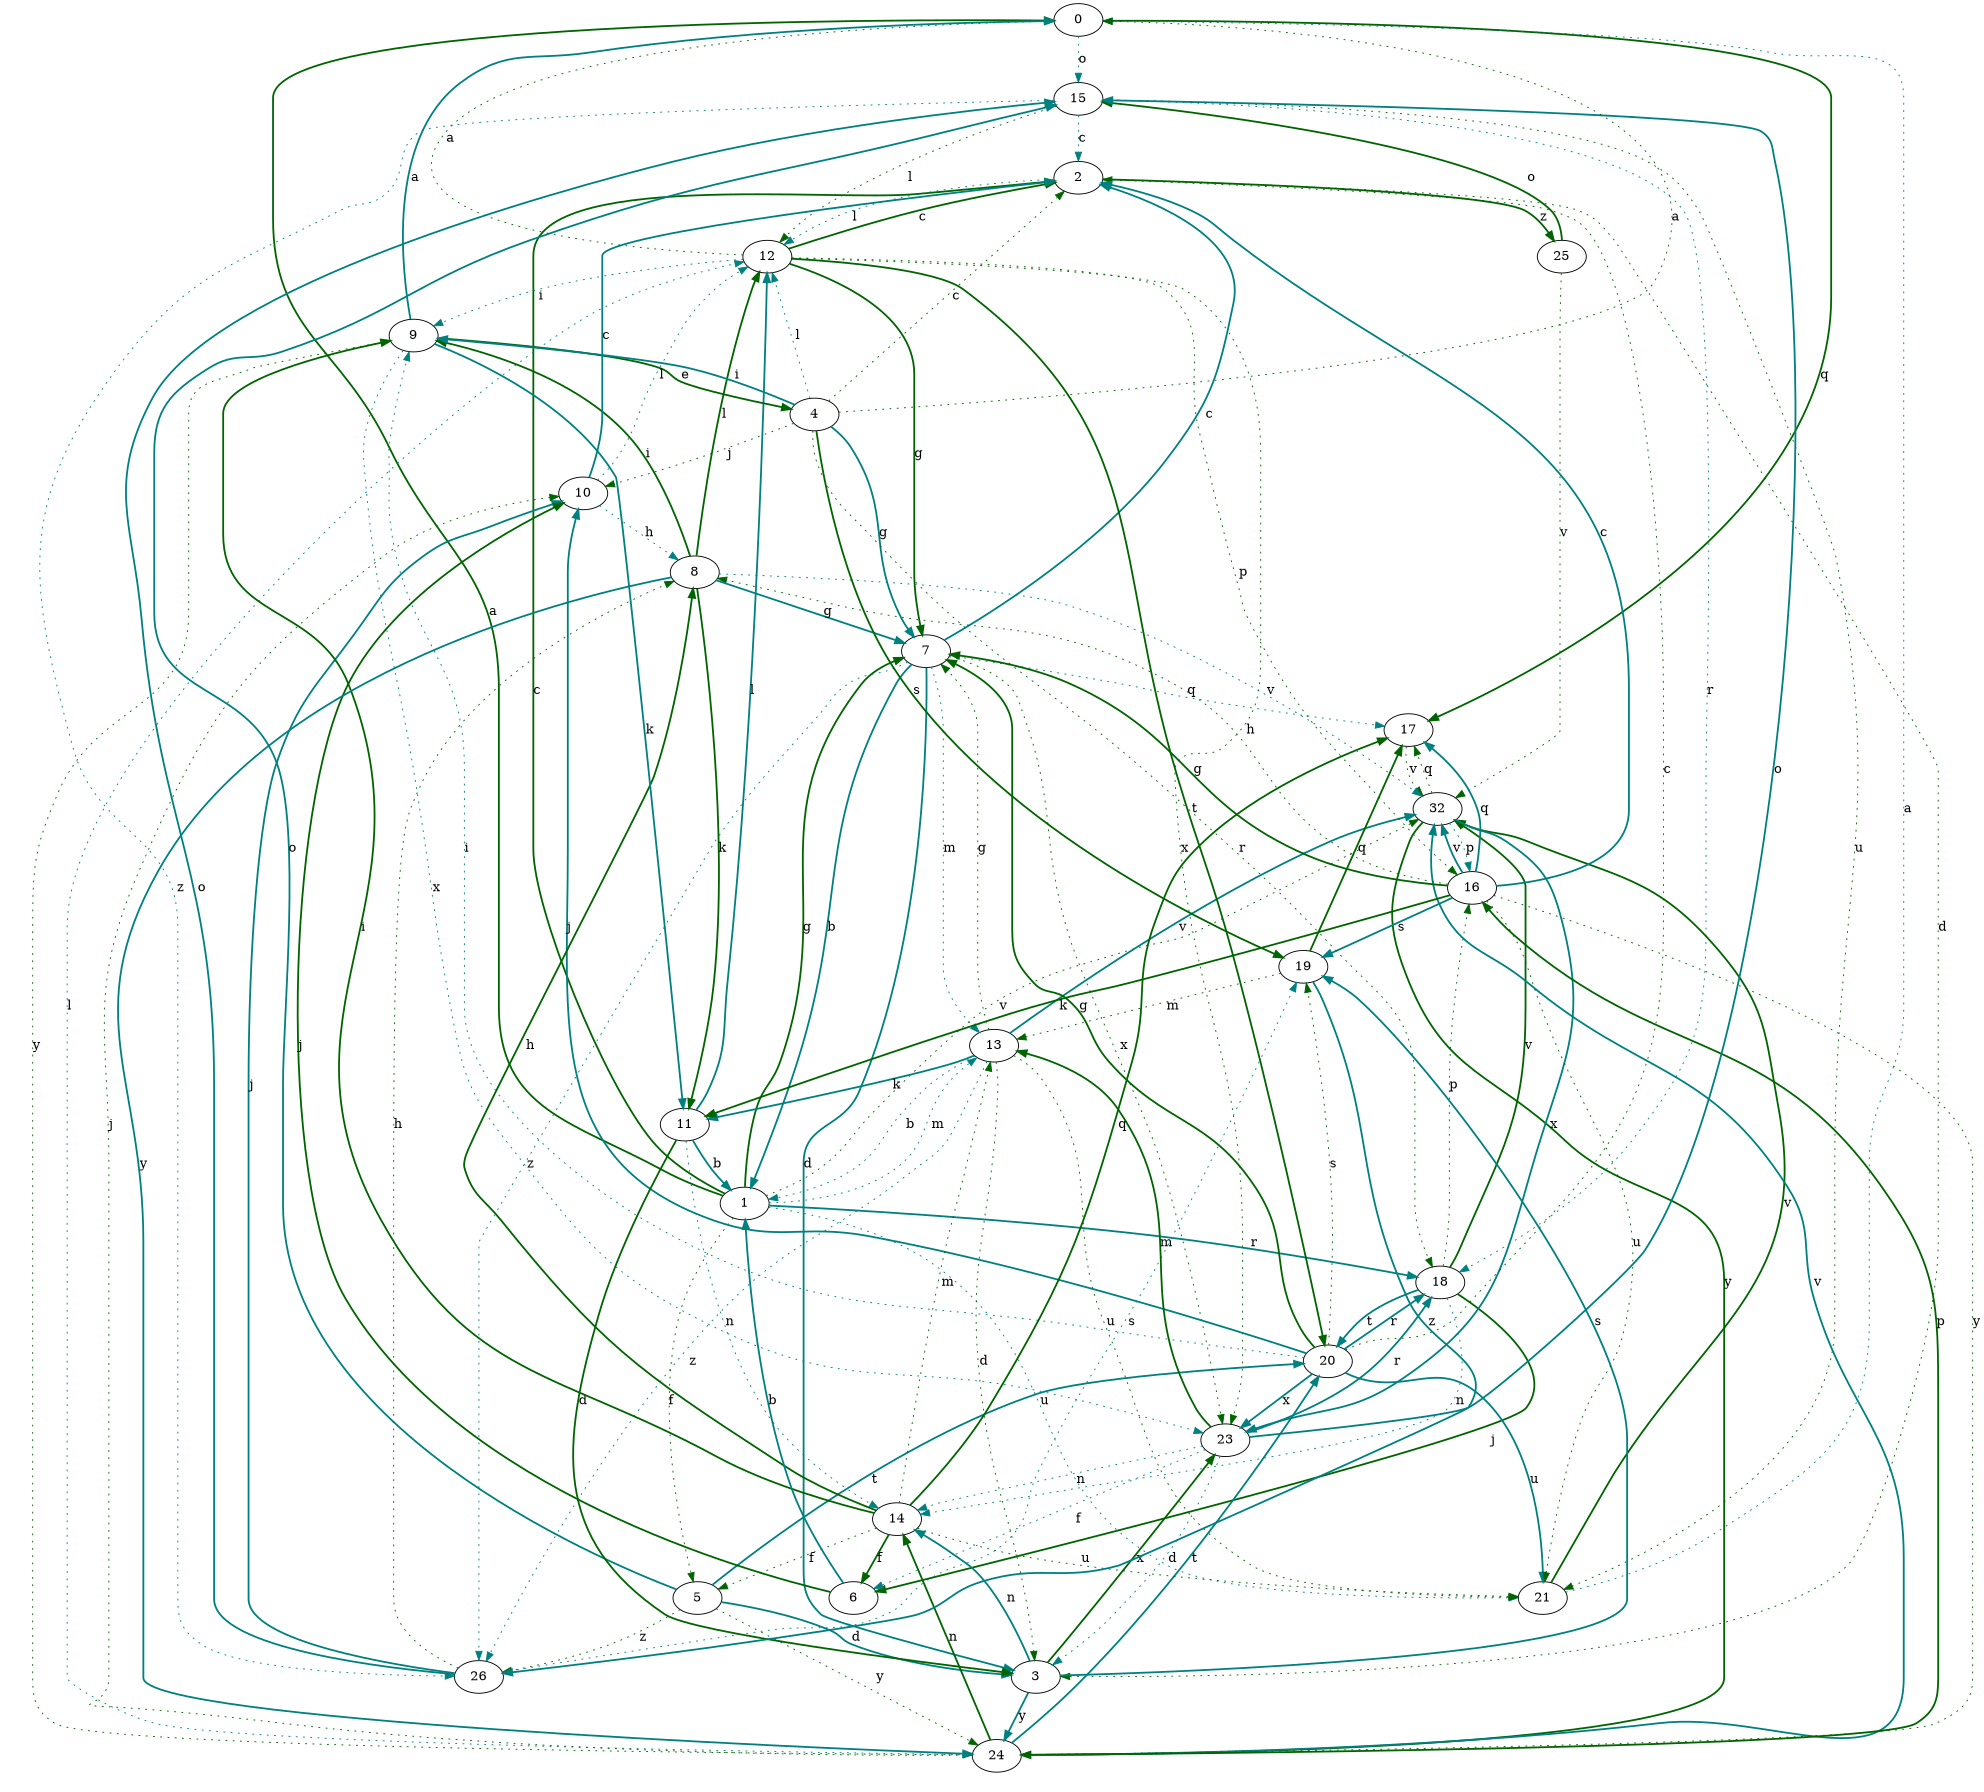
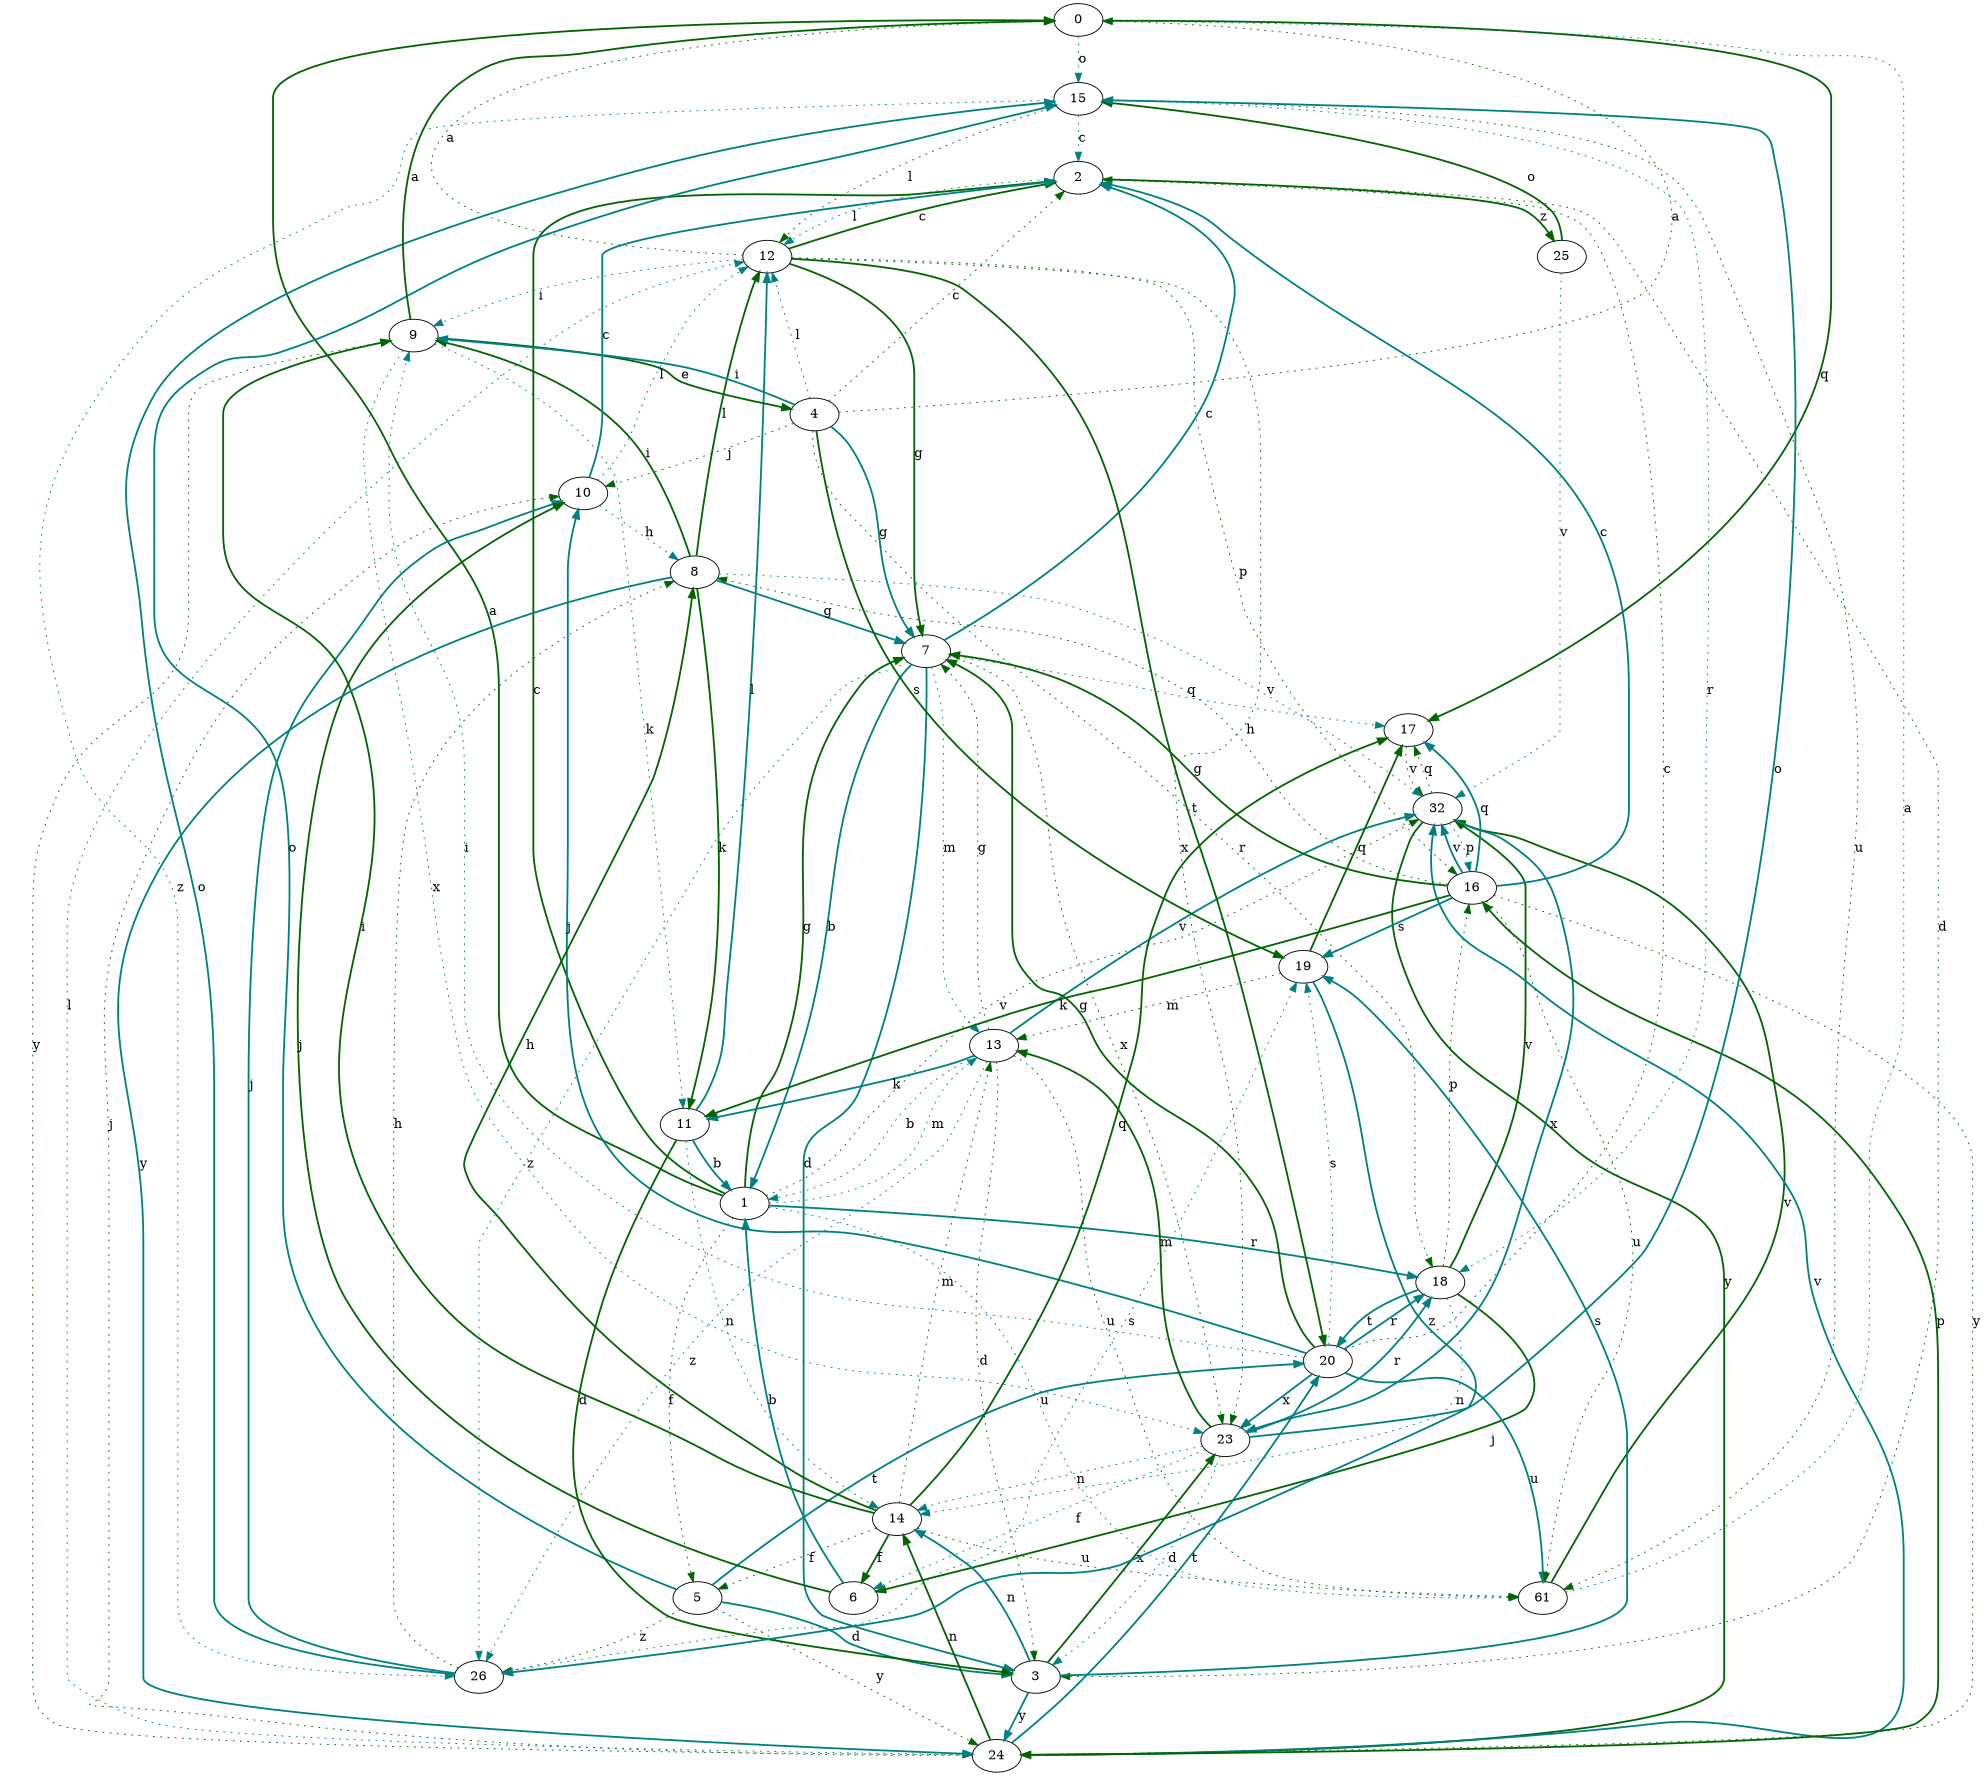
(623, 48) -> (623, 48)
(1560, 560) -> (1560, 560)
(639, 674) -> (639, 674)
(1330, 1168) -> (1330, 1168)
(1543, 1598) -> (1543, 1598)
